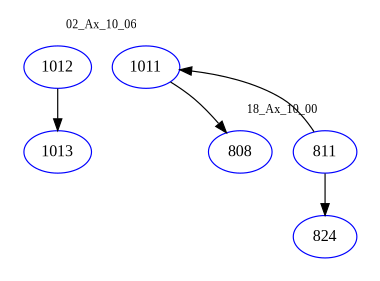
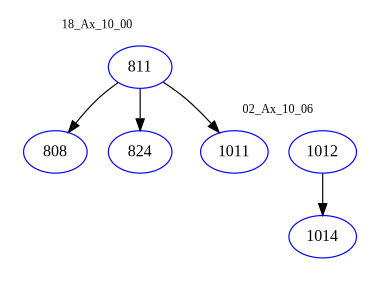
(207, 111) -> (96, 101)
(58, 152) -> (323, 237)
